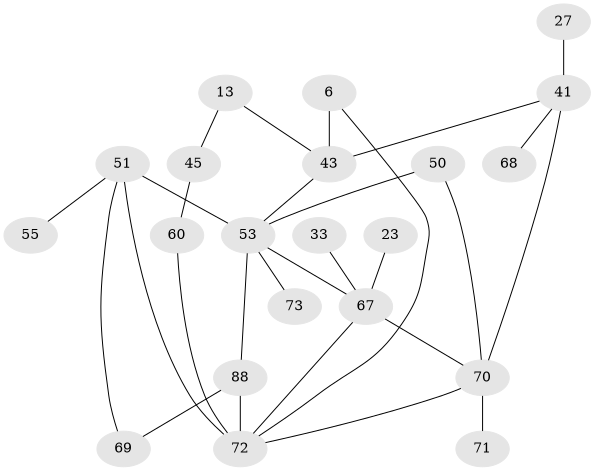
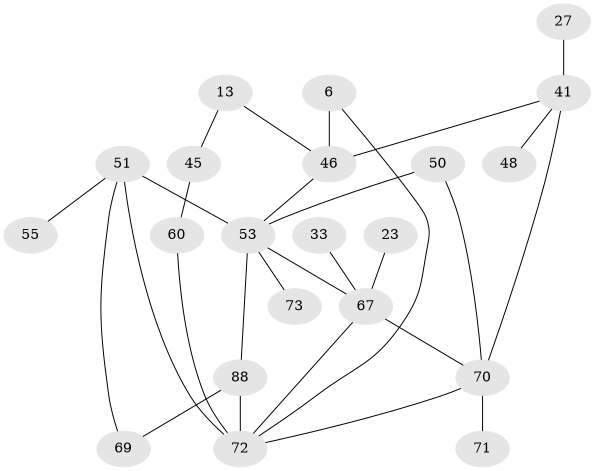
(329, 164) -> (329, 164)
(509, 164) -> (509, 164)
